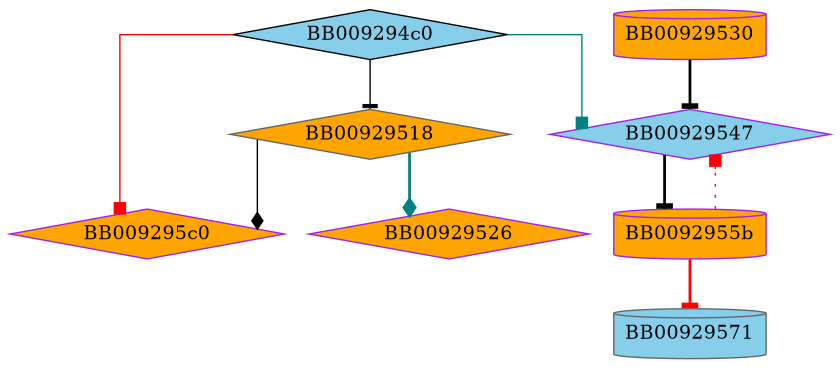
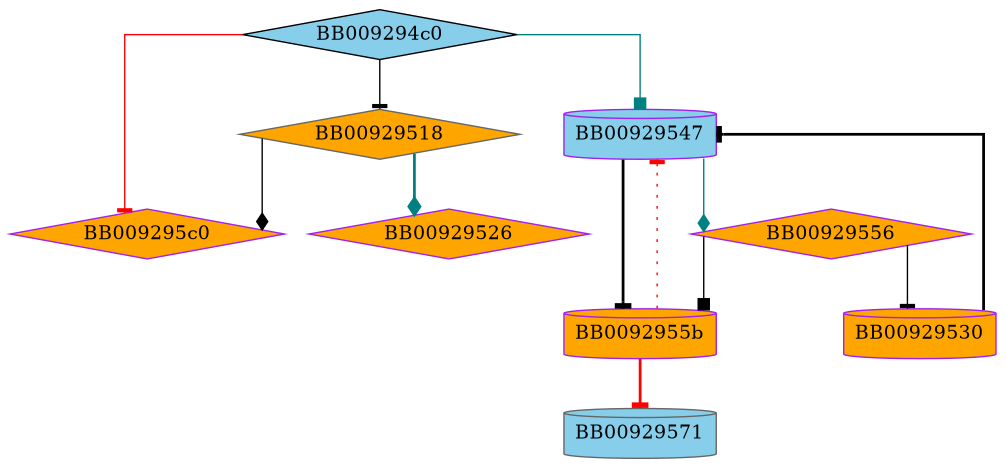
(120, 61) -> (125, 61)
(690, 134) -> (640, 134)
(715, 189) -> (657, 237)
none -> (831, 234)
